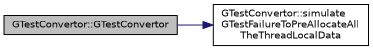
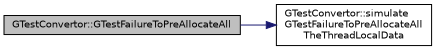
(91, 25) -> (122, 25)
